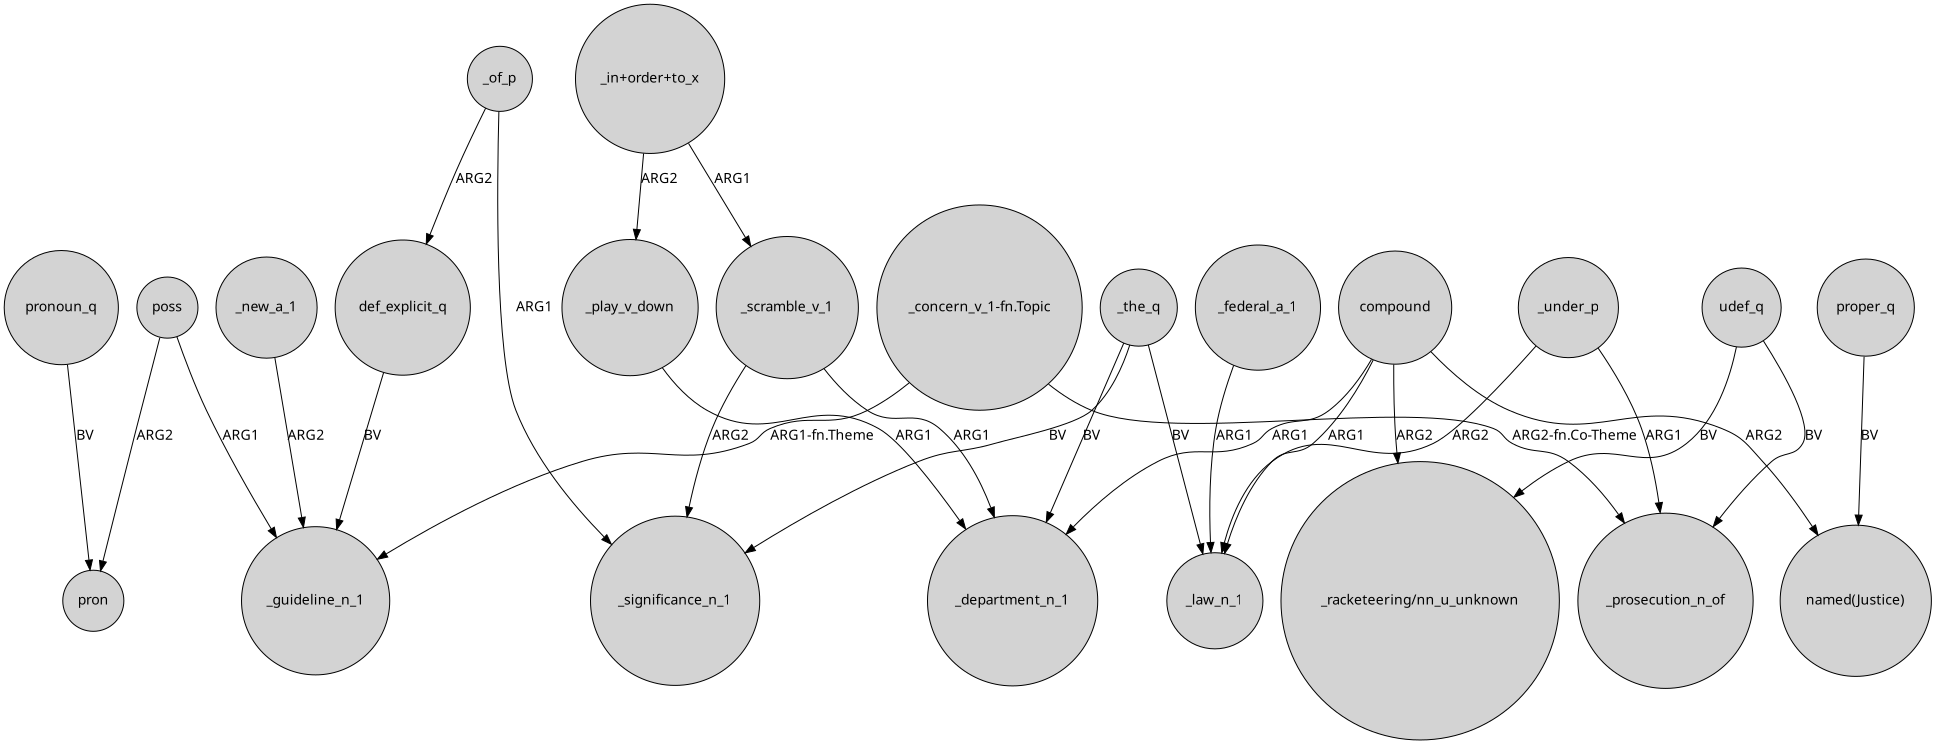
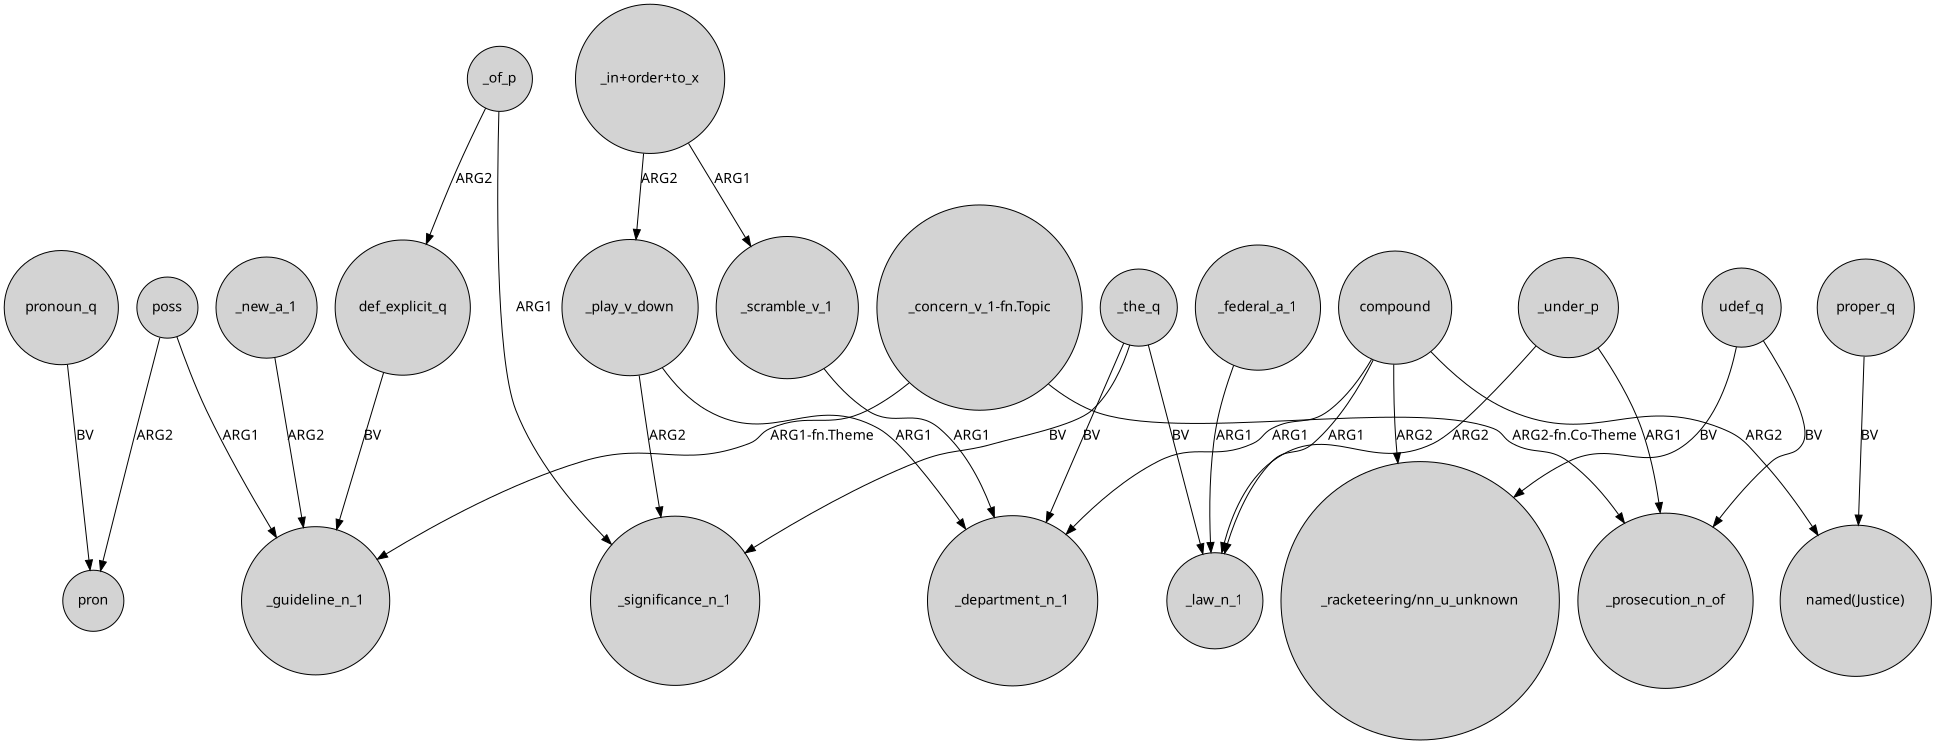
(710, 433) -> (649, 441)
